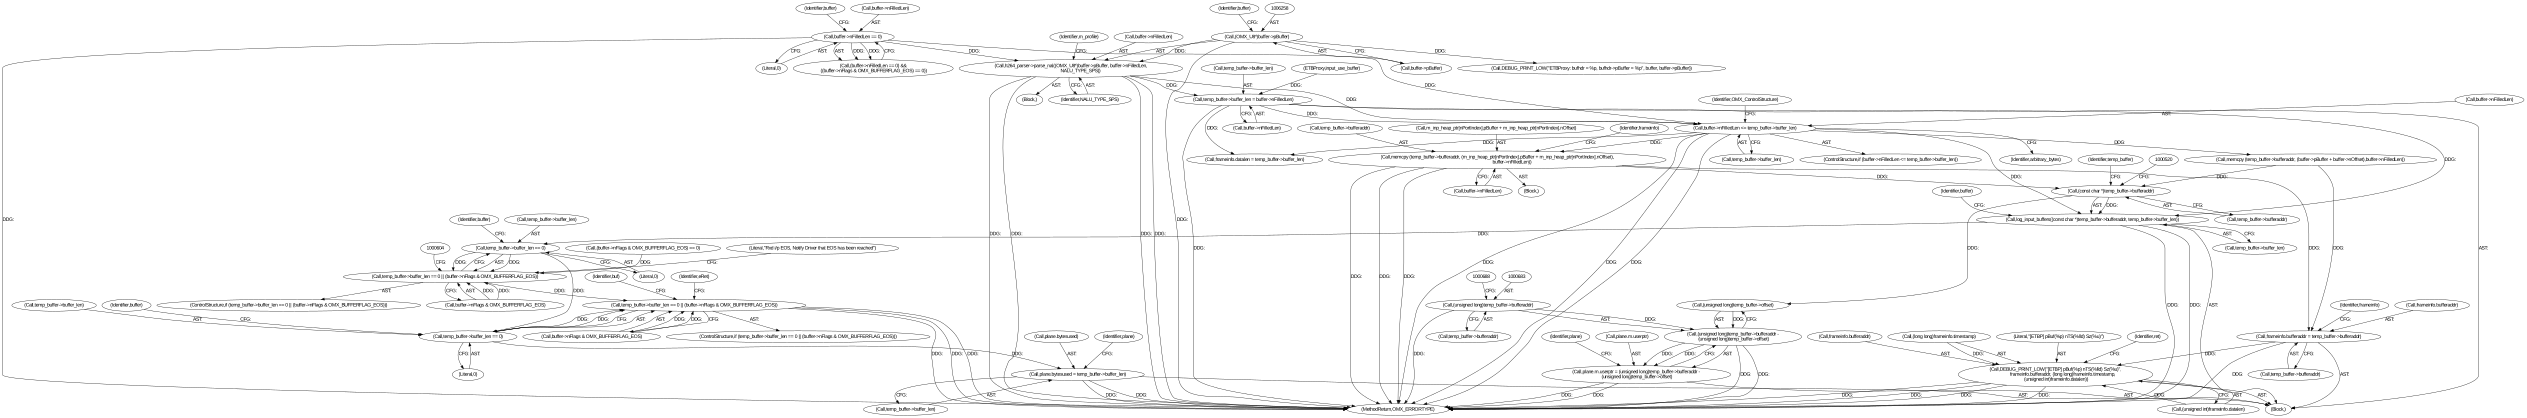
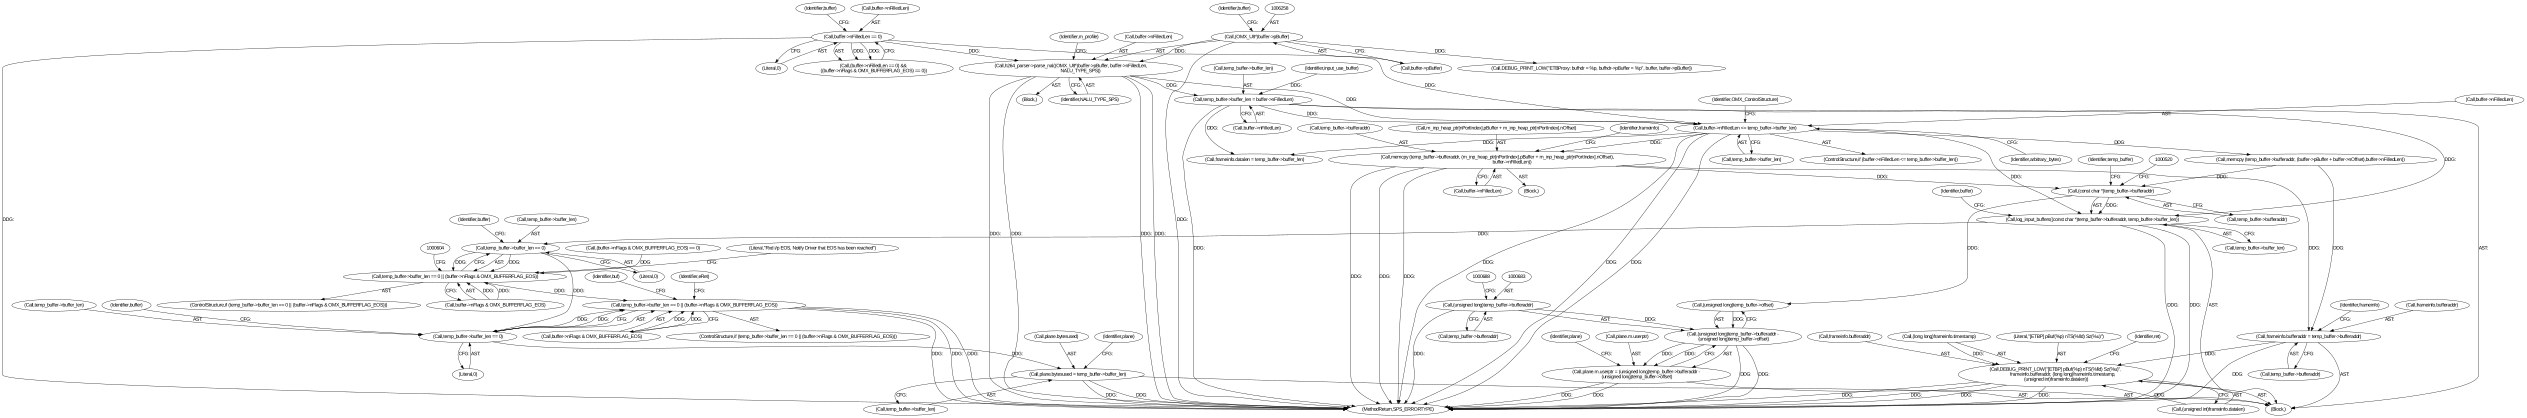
(1332, 68) -> (1332, 68)
(1926, 131) -> (1924, 132)
(1398, 409) -> (1398, 409)
